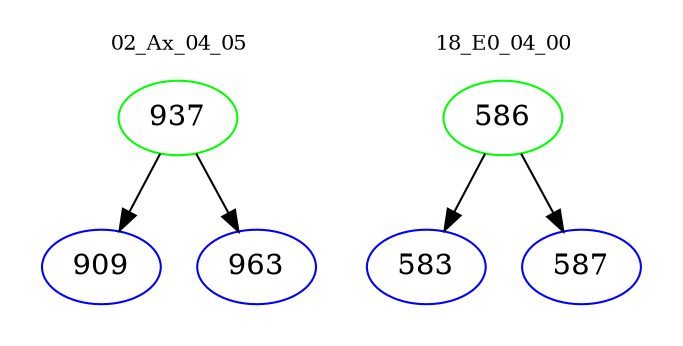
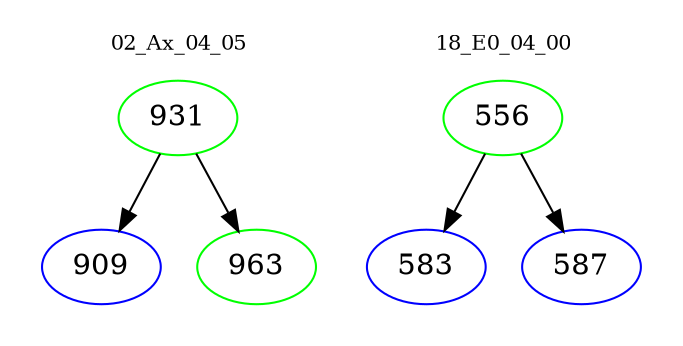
(178, 118) -> (178, 118)
(503, 118) -> (503, 118)
(257, 267) -> (257, 267)
